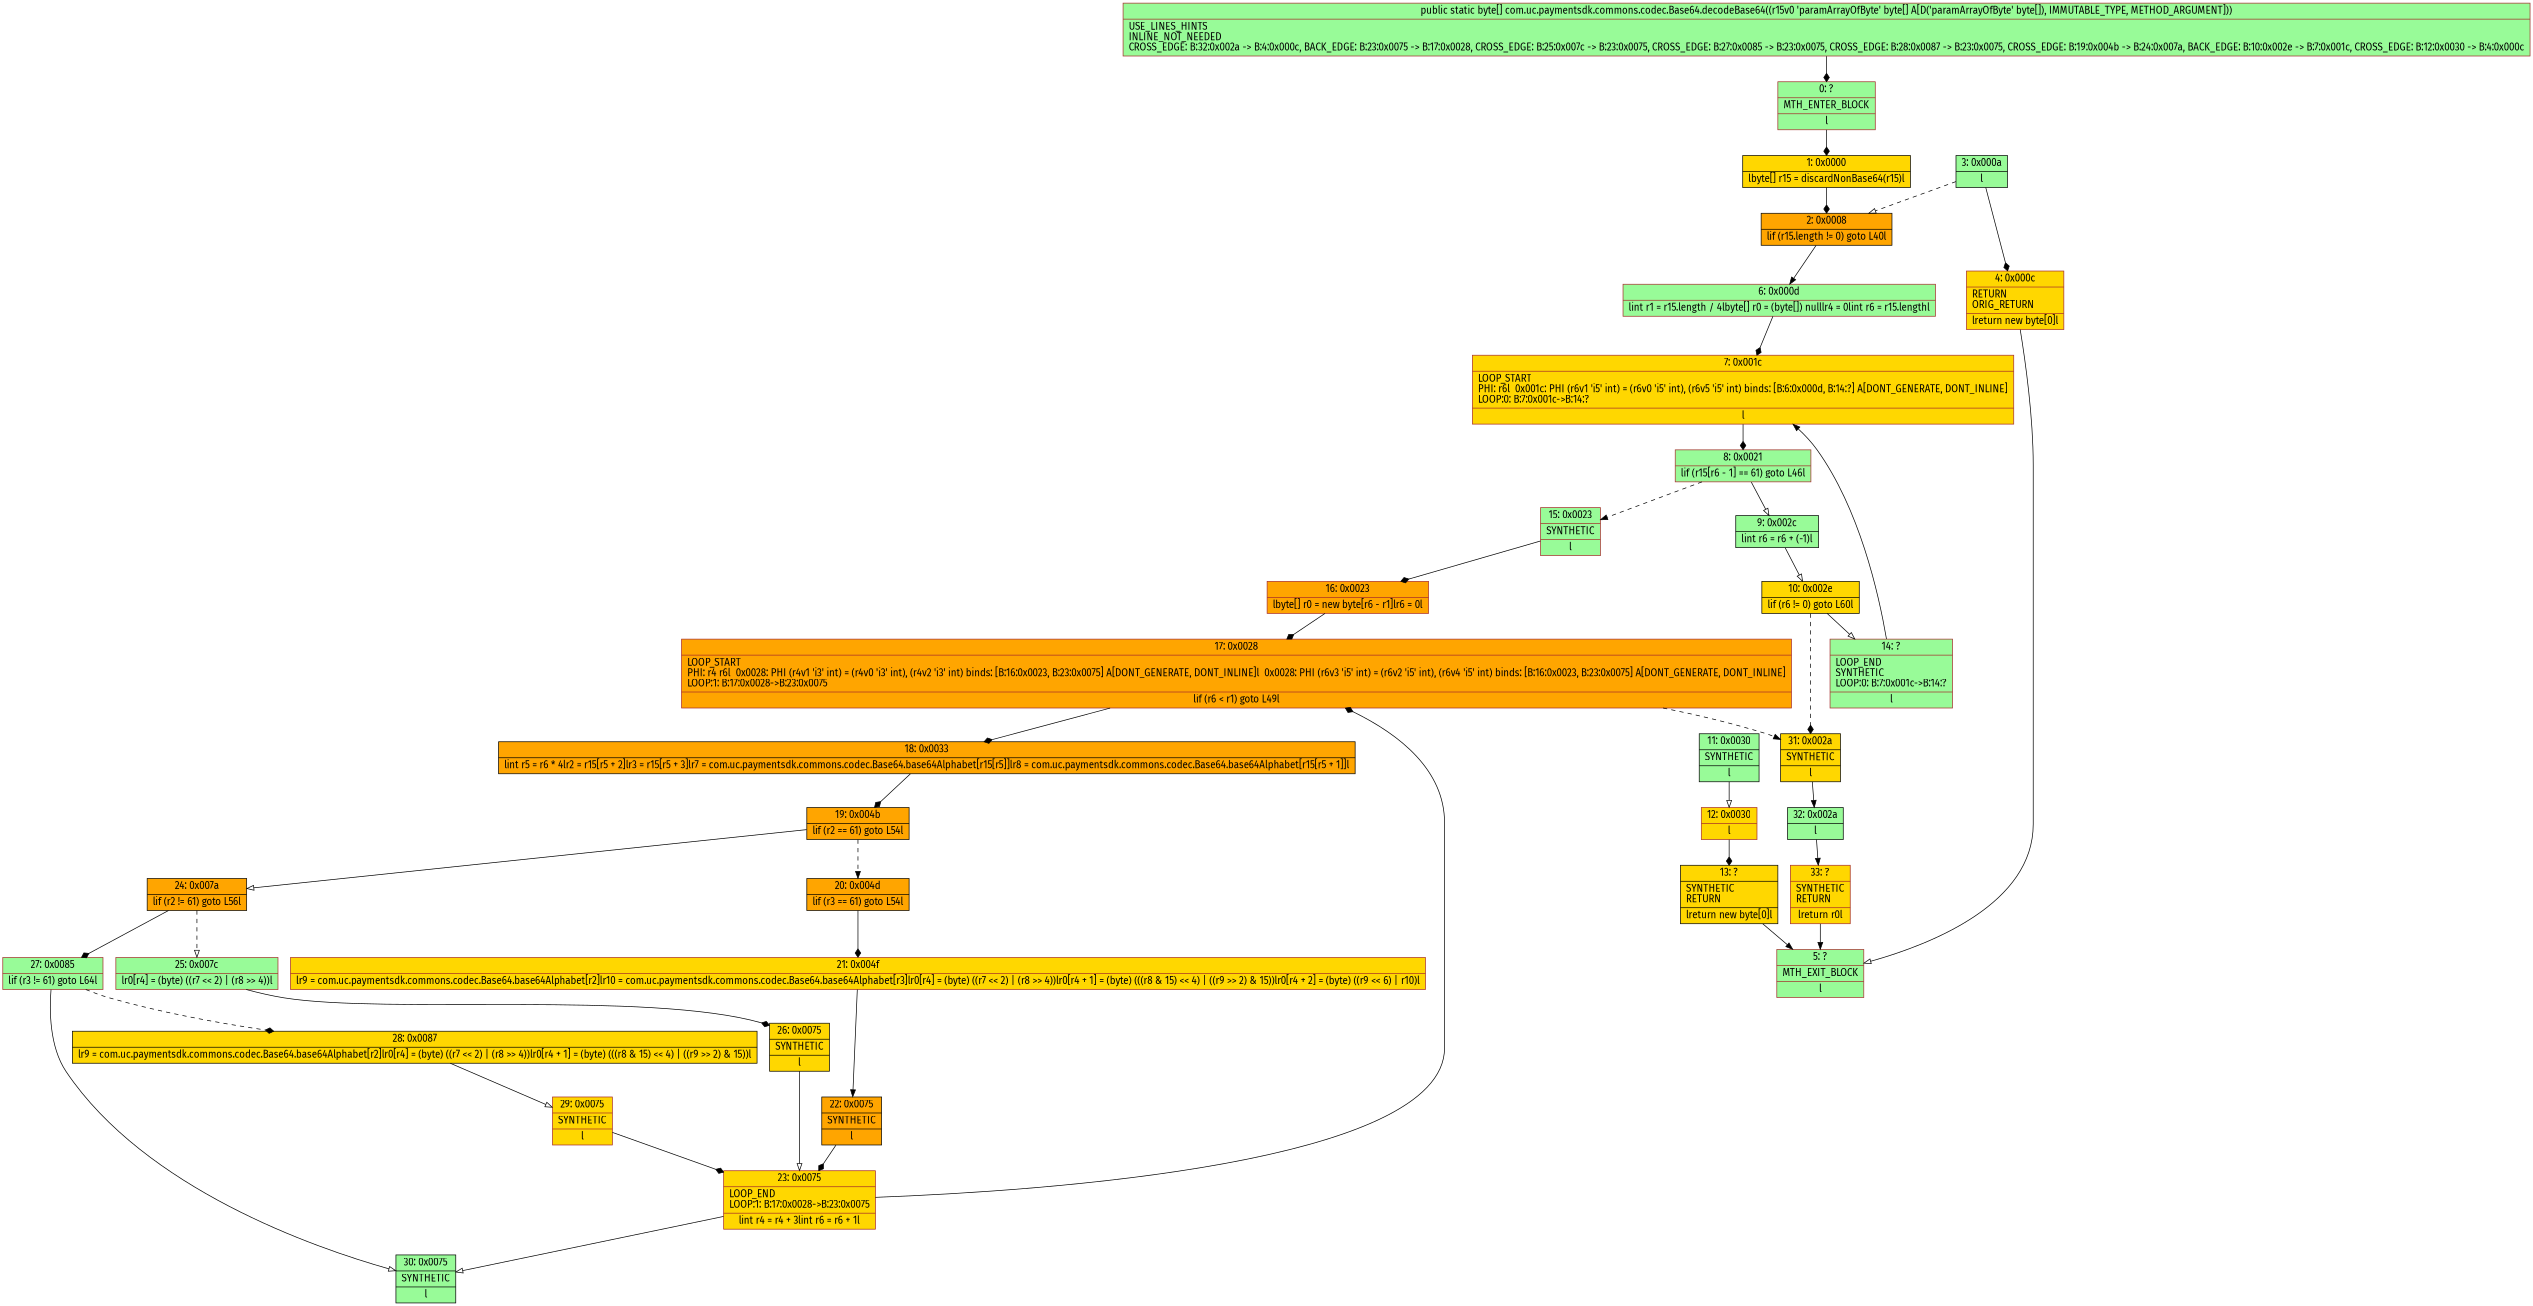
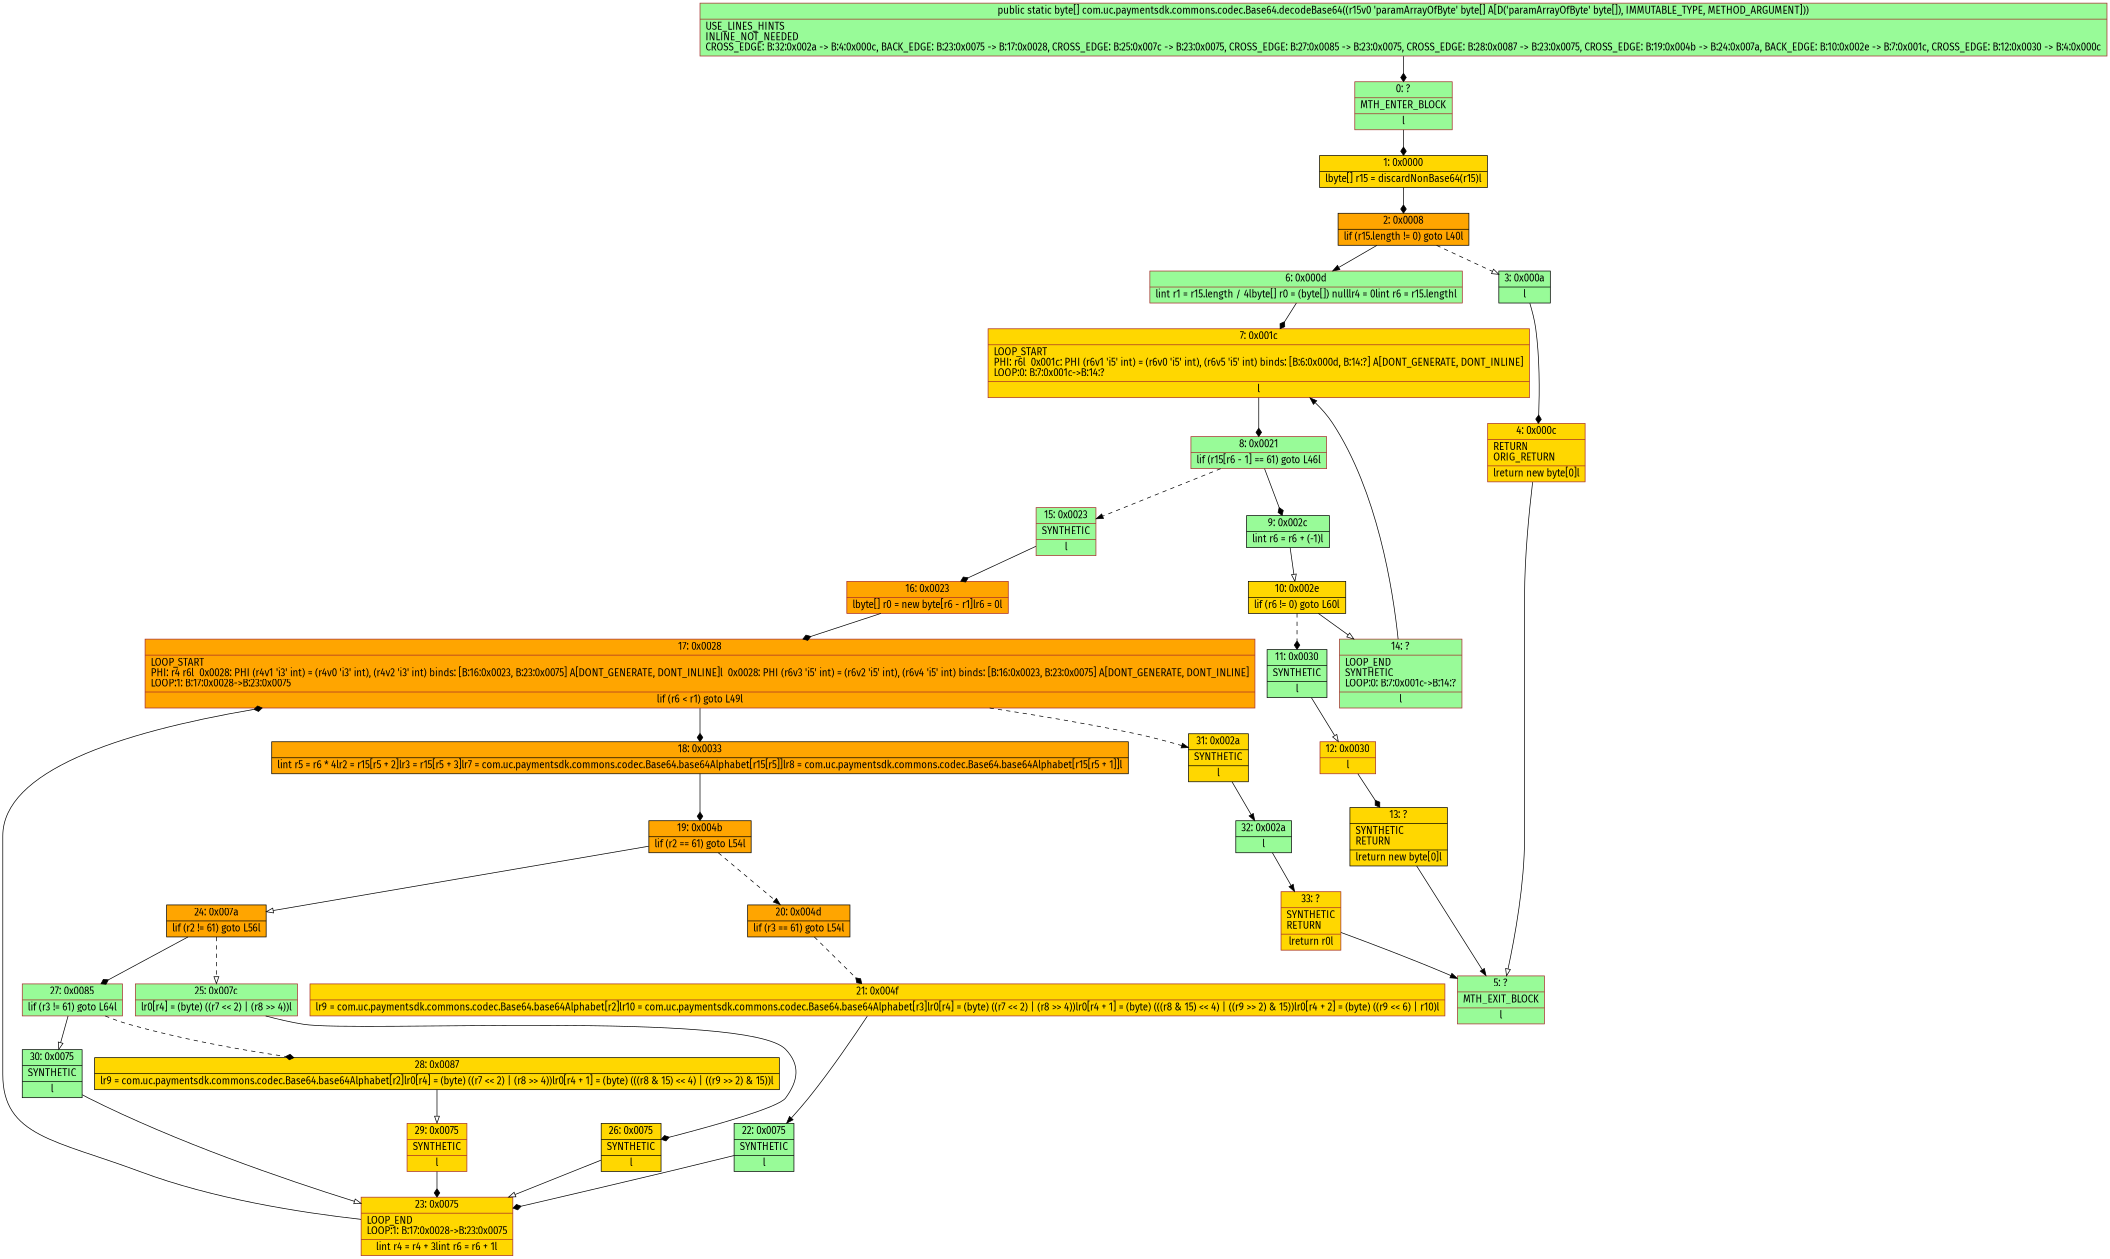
(1916, 196) -> (1464, 258)
(1759, 496) -> (1272, 488)
(1811, 669) -> (1297, 627)
(858, 930) -> (835, 957)
(852, 1121) -> (764, 1147)
(593, 1244) -> (216, 1153)
